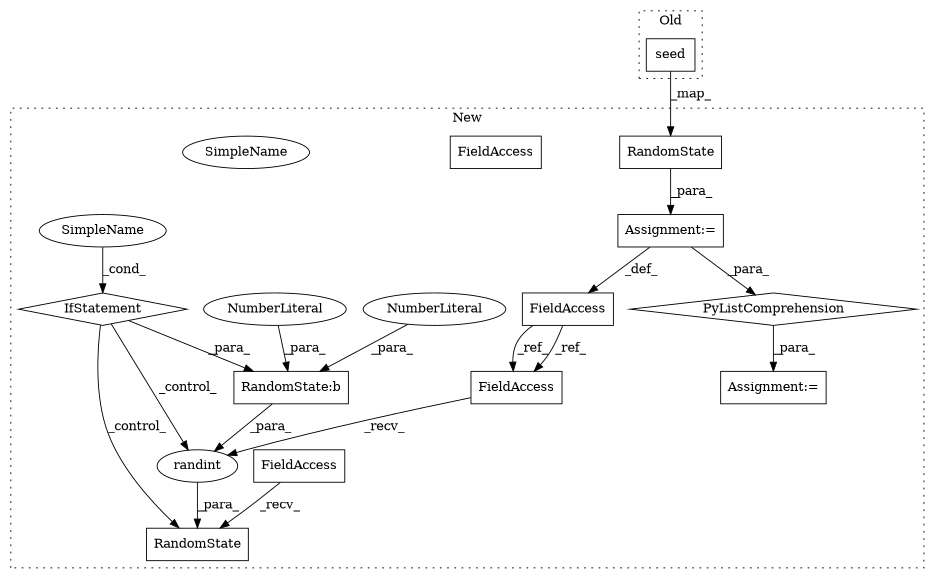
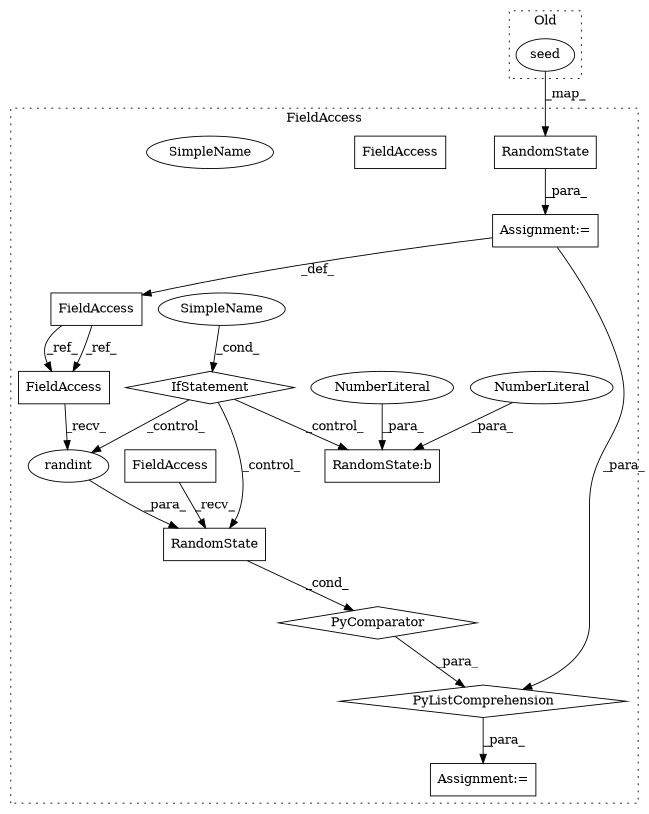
(671, 55) -> (545, 55)
(467, 119) -> (325, 119)
(229, 348) -> (334, 427)
(247, 425) -> none
none -> (378, 623)
